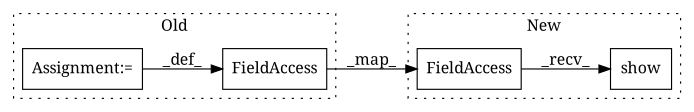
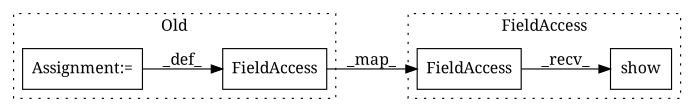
(544, 27) -> (544, 27)
